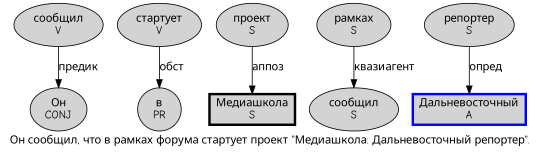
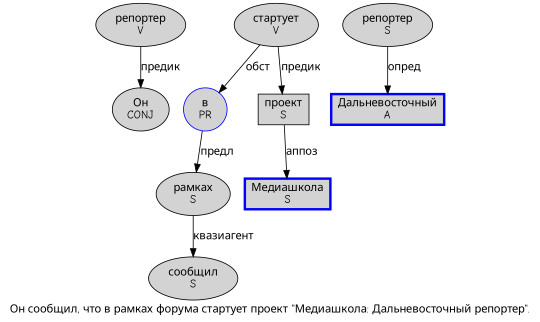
(59, 25) -> (141, 25)
(252, 25) -> (284, 109)
none -> (280, 66)
(159, 109) -> (205, 109)
(252, 109) -> (288, 194)
none -> (200, 148)
